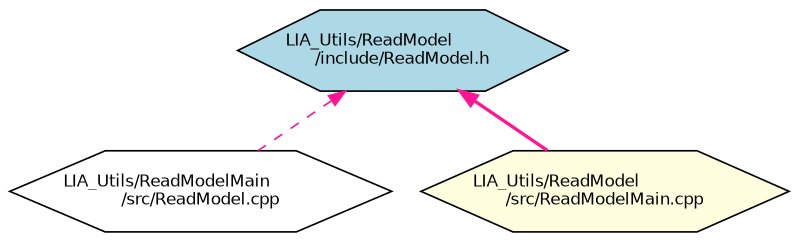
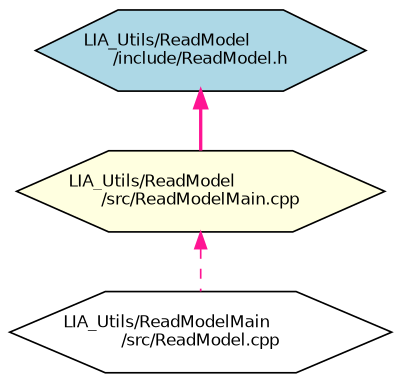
(295, 126) -> (201, 270)
